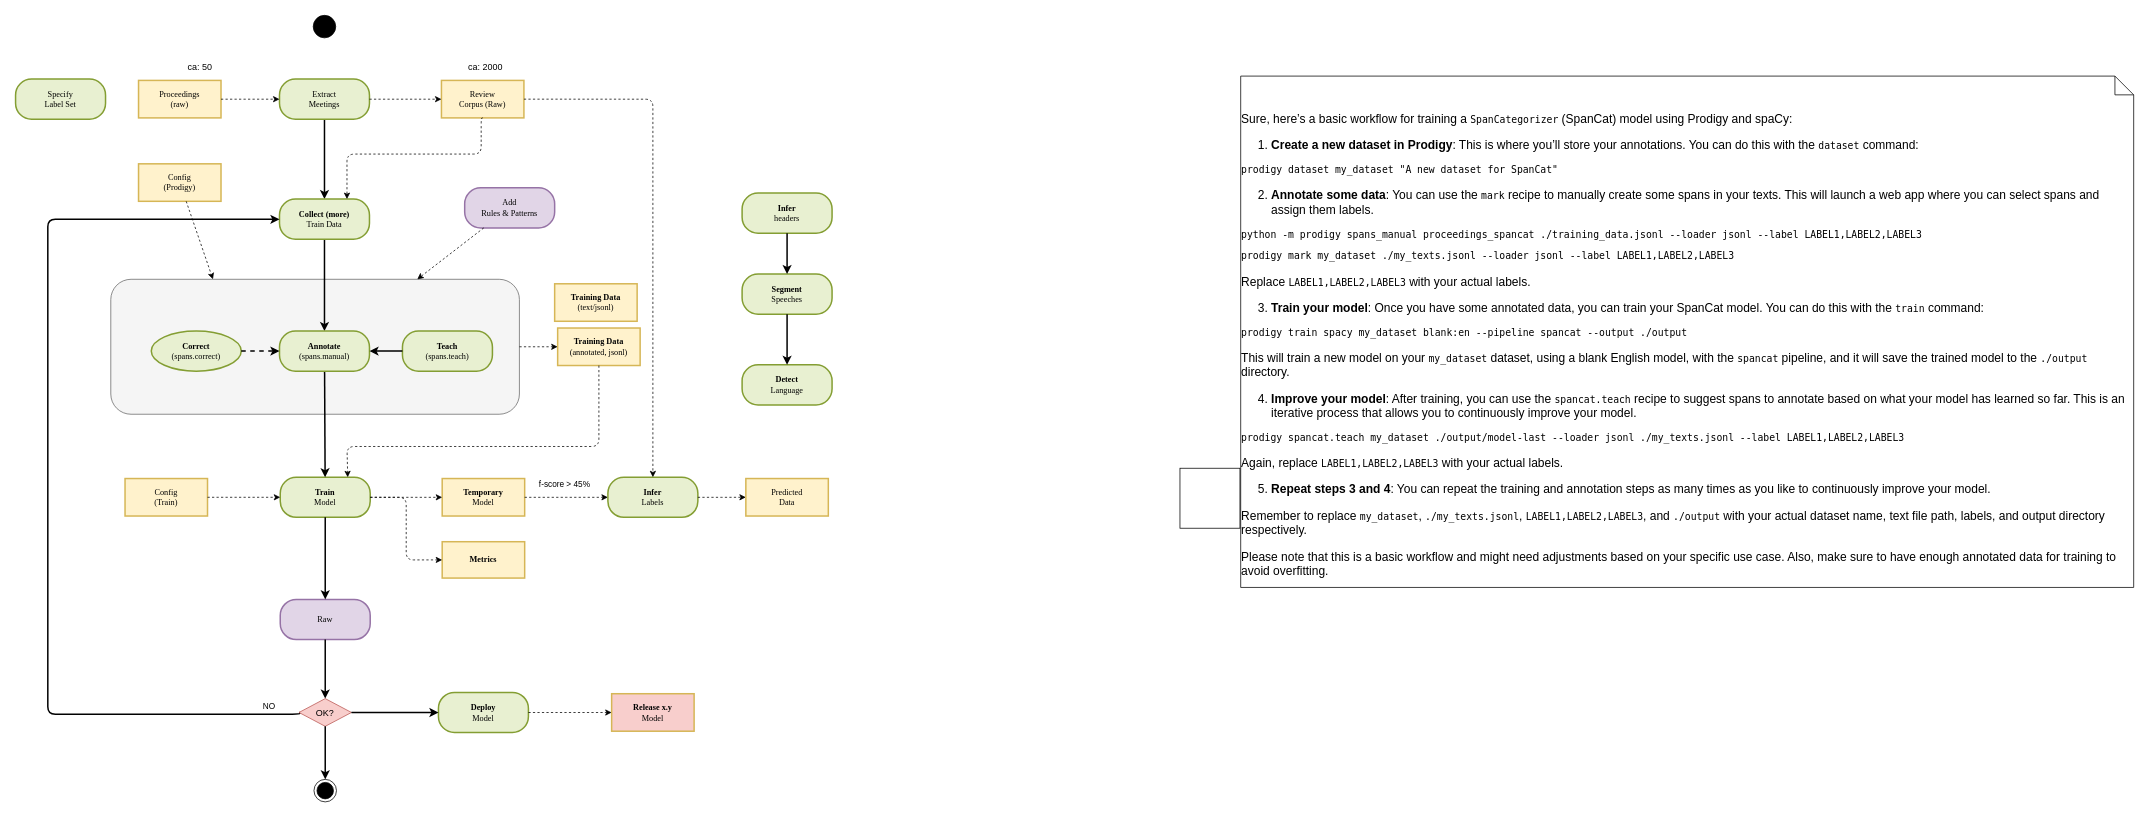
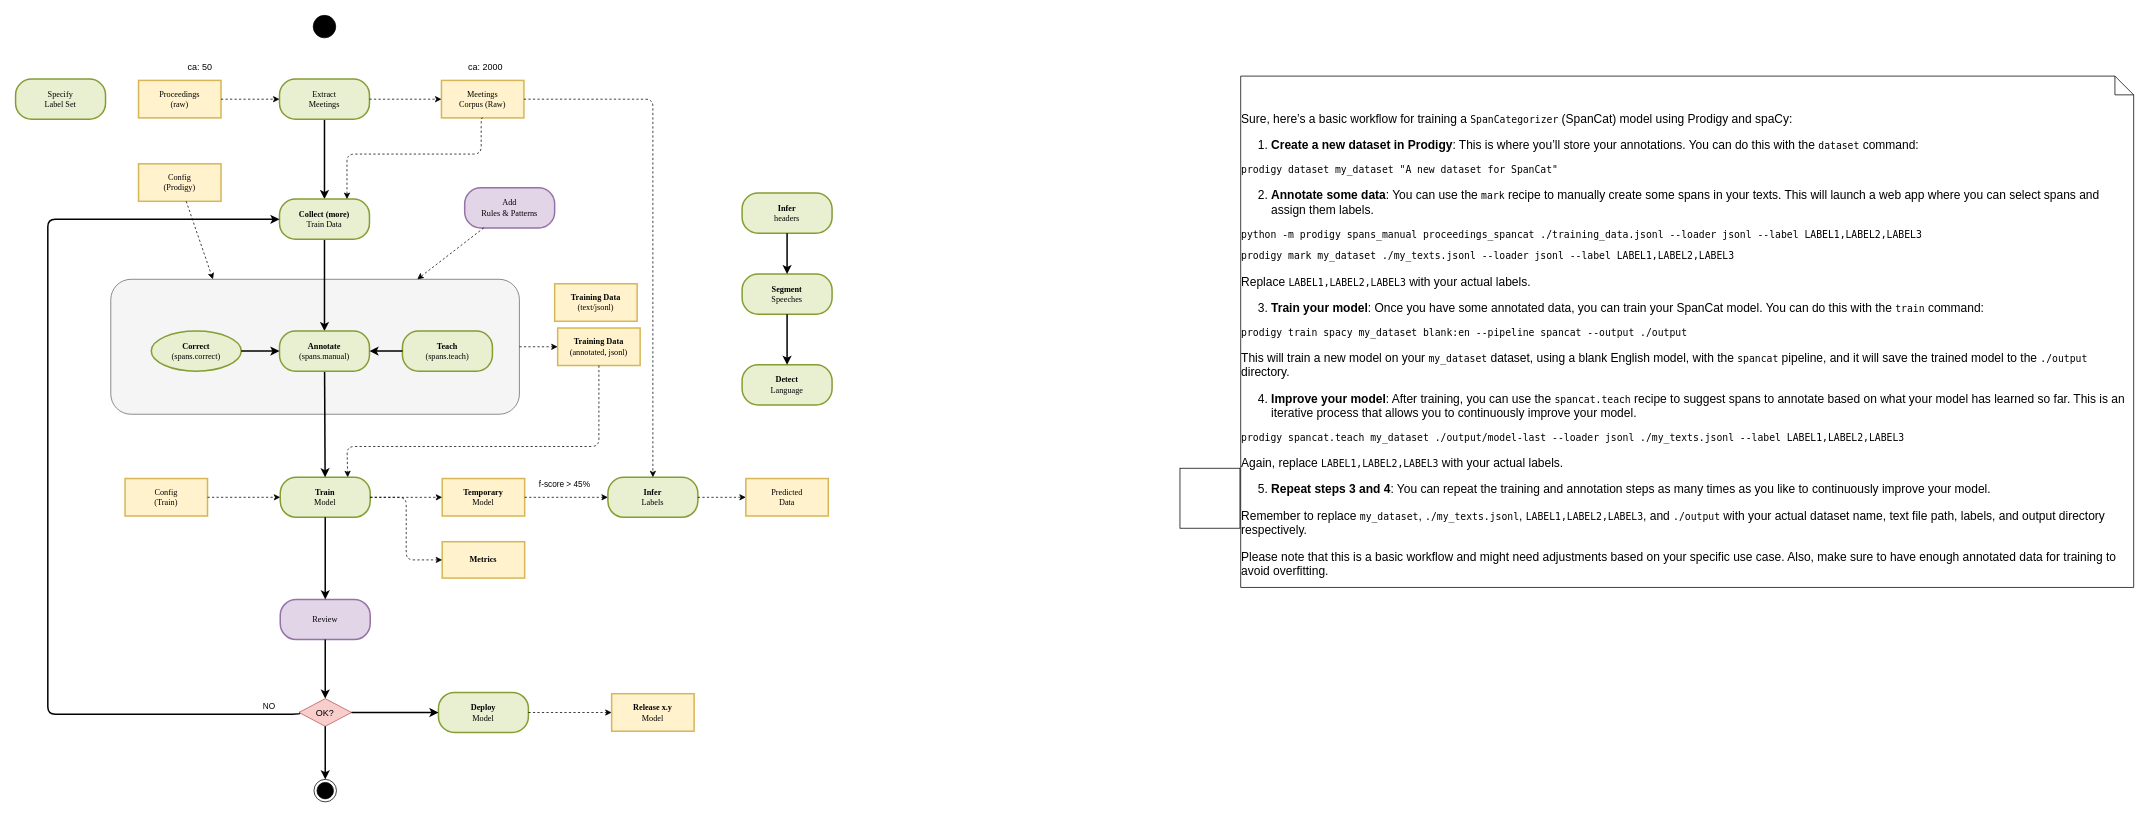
(483, 99) -> (483, 99)
(256, 351) -> (256, 351)
(325, 620) -> (325, 620)
(653, 713) -> (653, 713)
